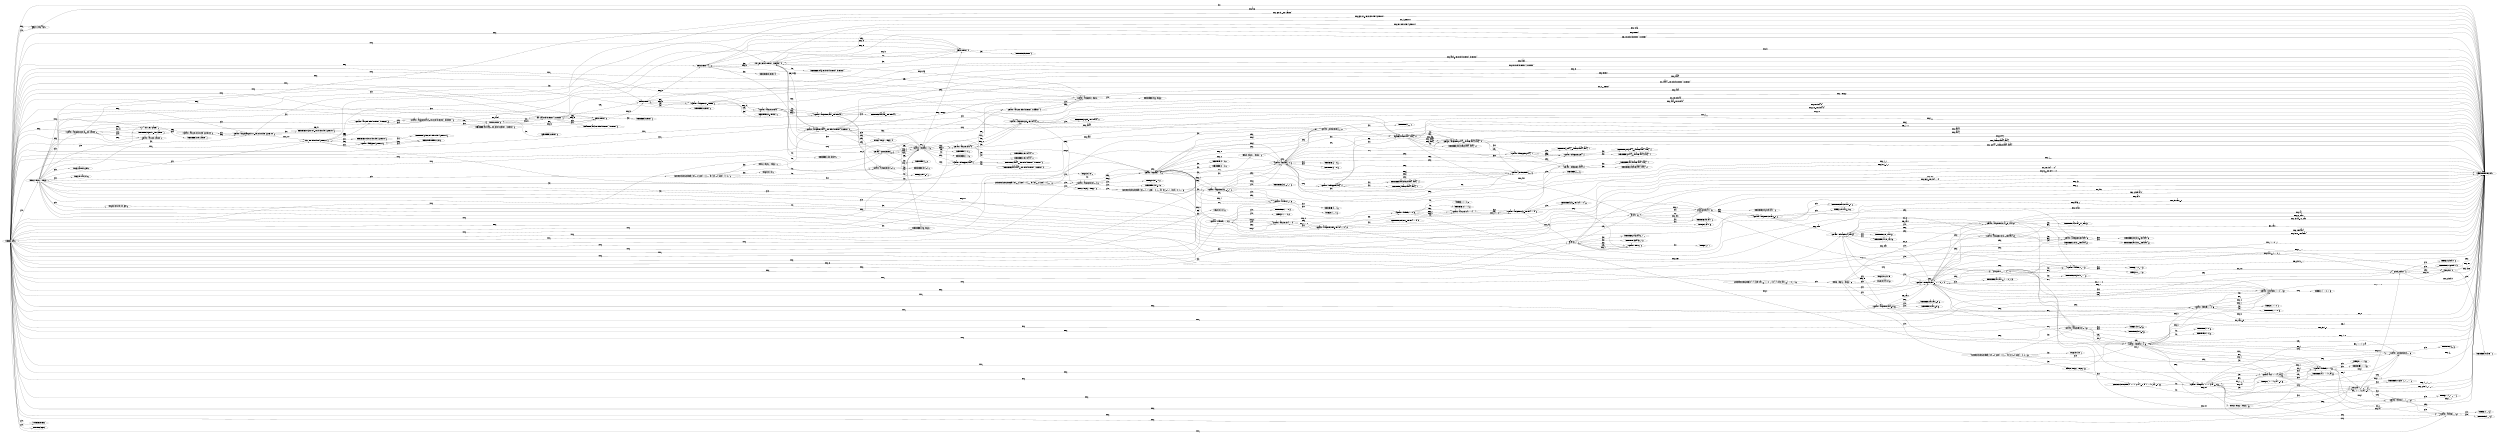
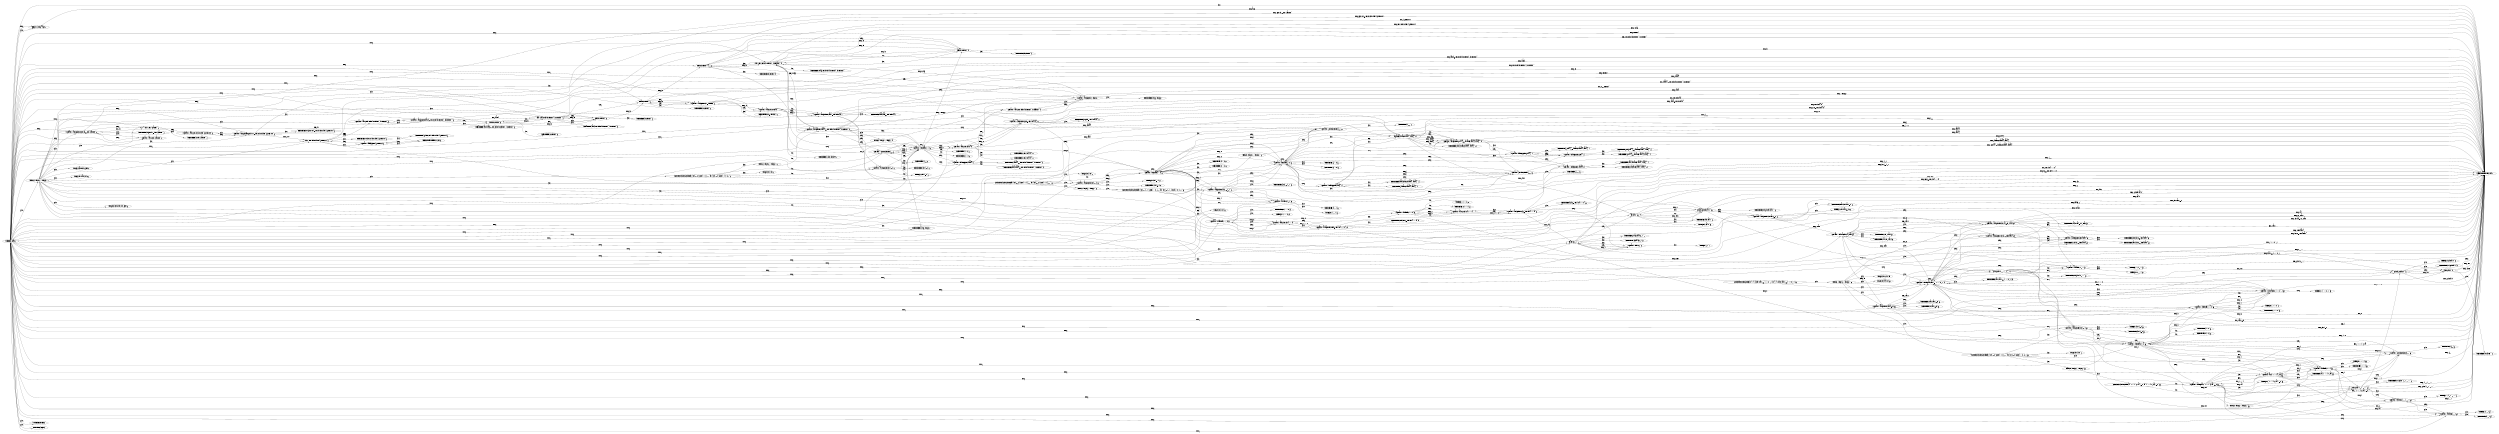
(884, 212) -> (809, 275)
(828, 263) -> (828, 263)
